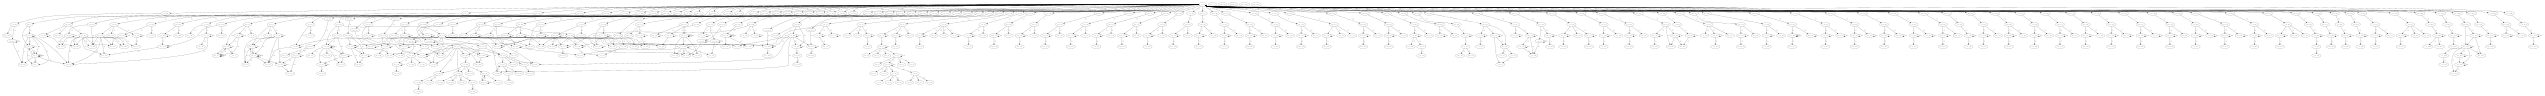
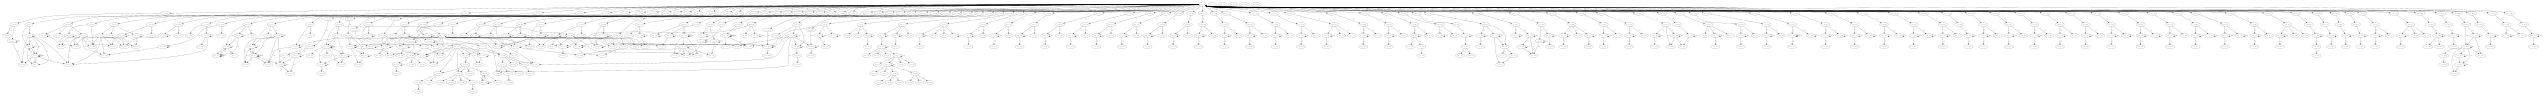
(163, 41) -> (142, 38)
(497, 69) -> (501, 69)
